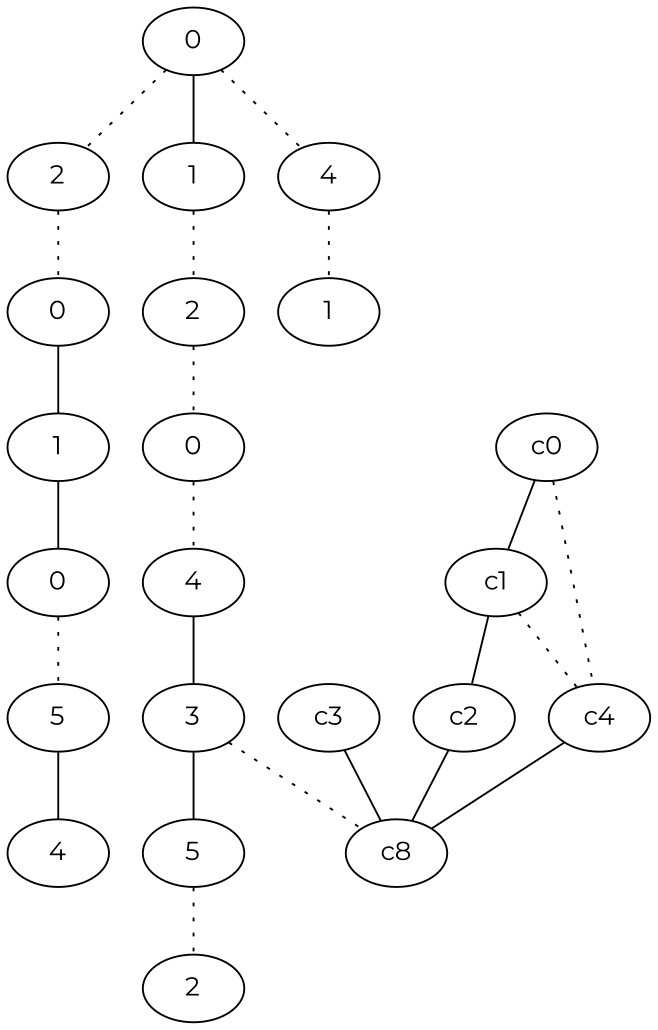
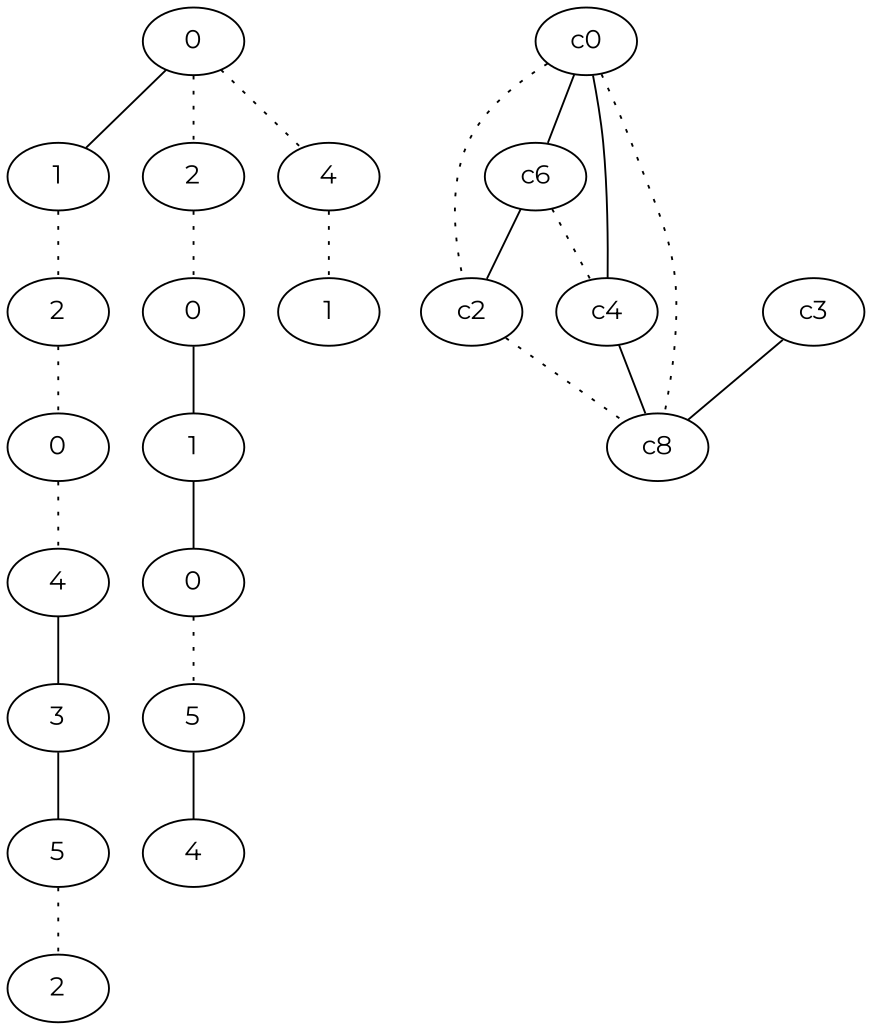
none -> (464, 154)
(573, 582) -> (606, 176)
(496, 583) -> (536, 177)
(295, 786) -> (667, 238)
(430, 786) -> (565, 380)
